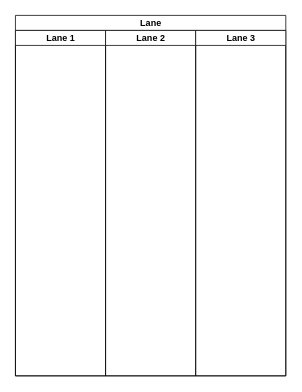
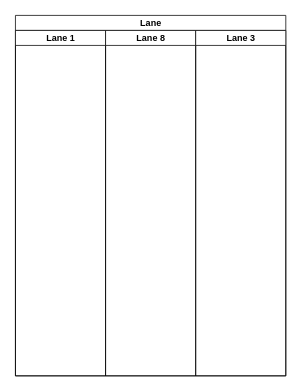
(151, 38) -> (151, 38)
